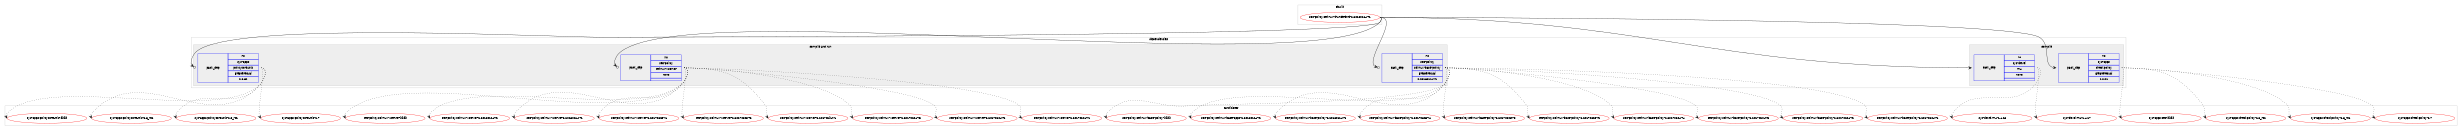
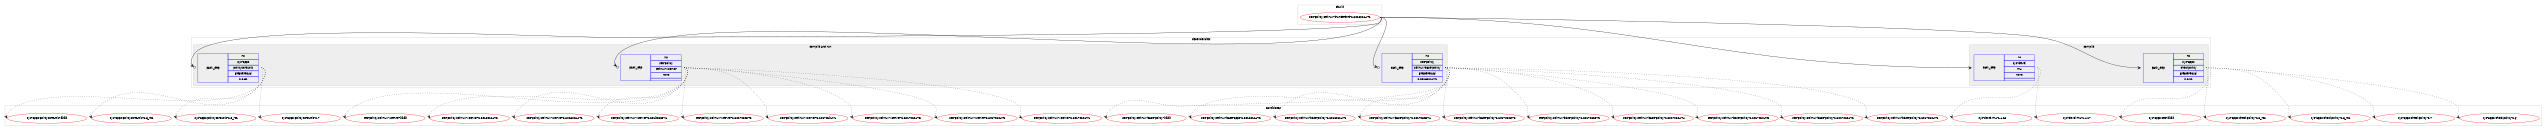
(639, 118) -> (639, 118)
none -> (2500, 118)
